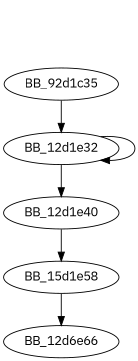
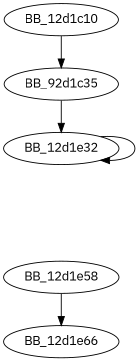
none -> (61, 20)
(61, 213) -> none
(61, 277) -> (61, 277)
(61, 342) -> (61, 342)
